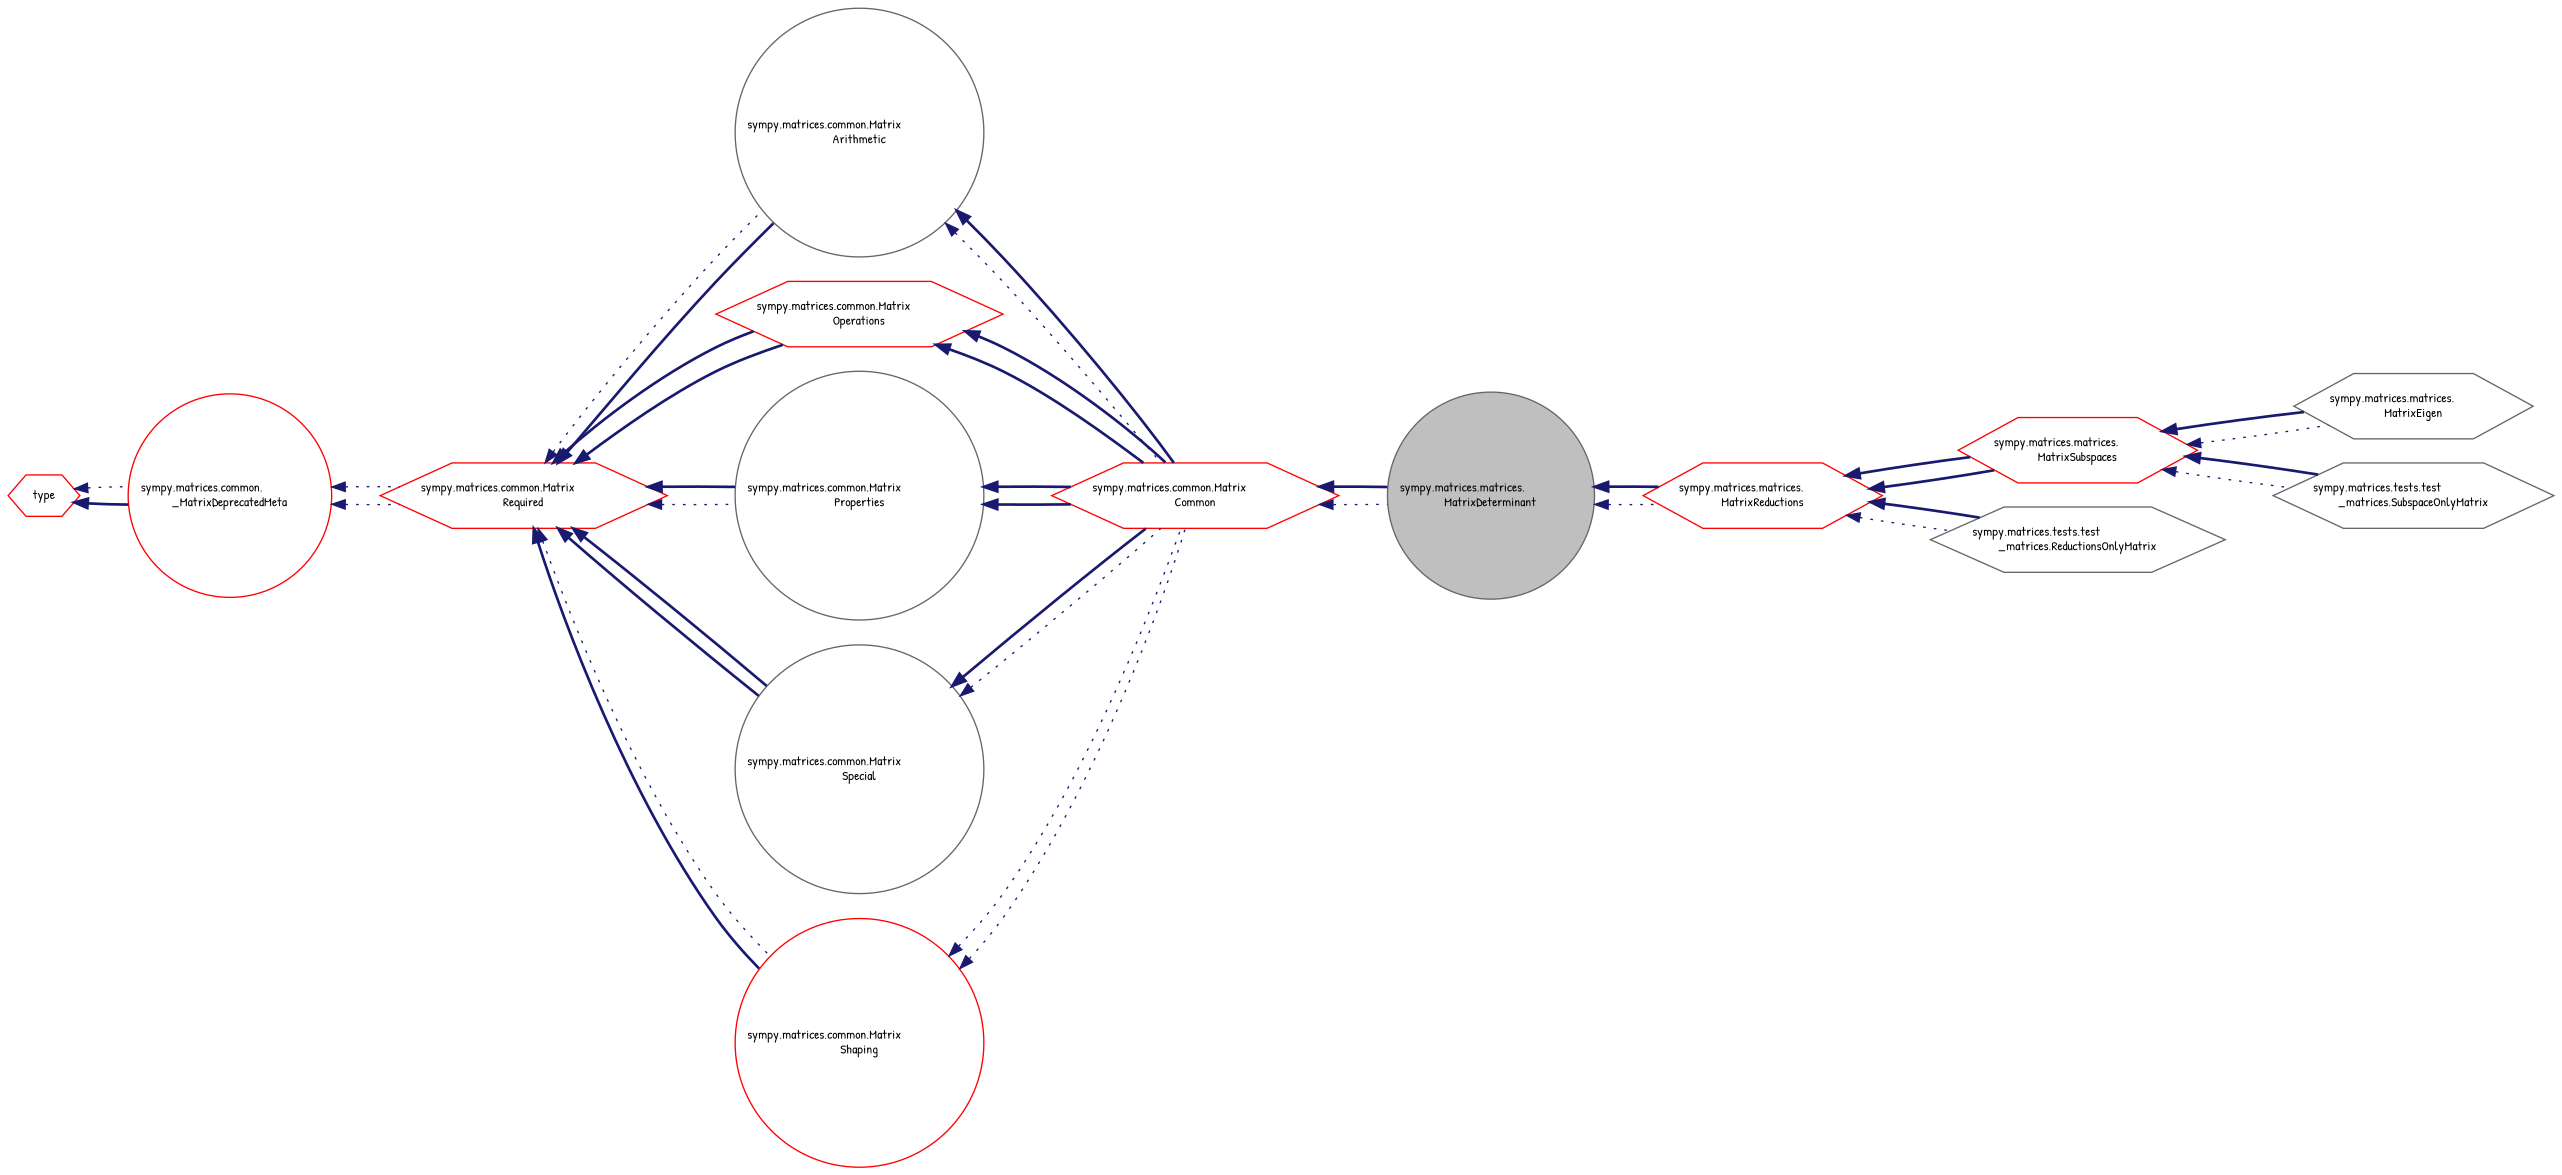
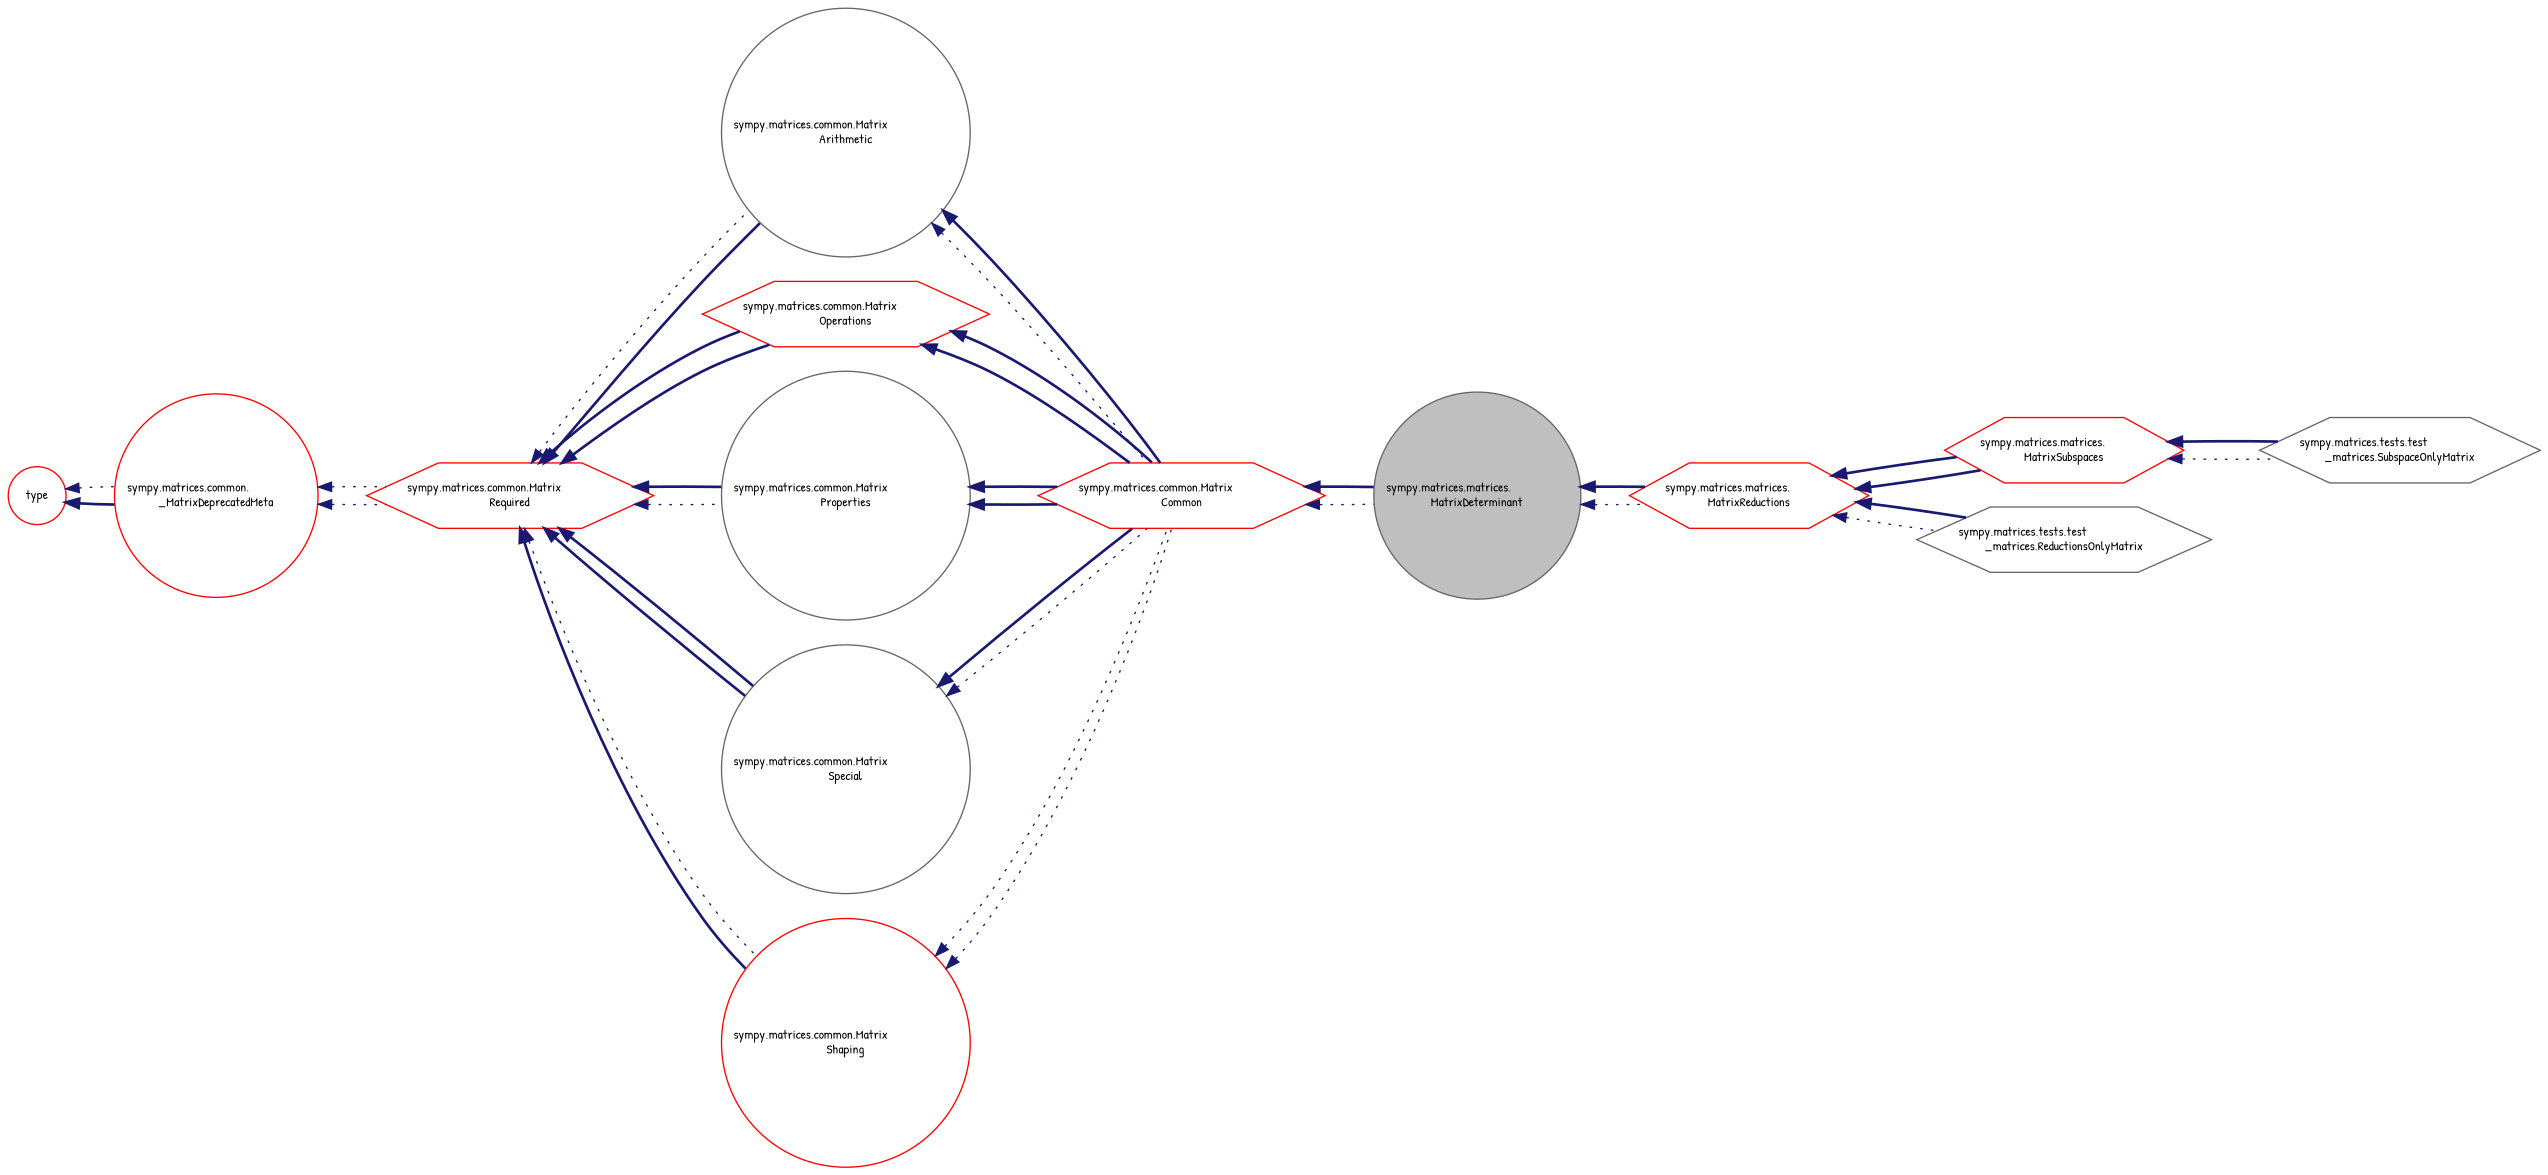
(2414, 406) -> none
(44, 496) -> (37, 496)
